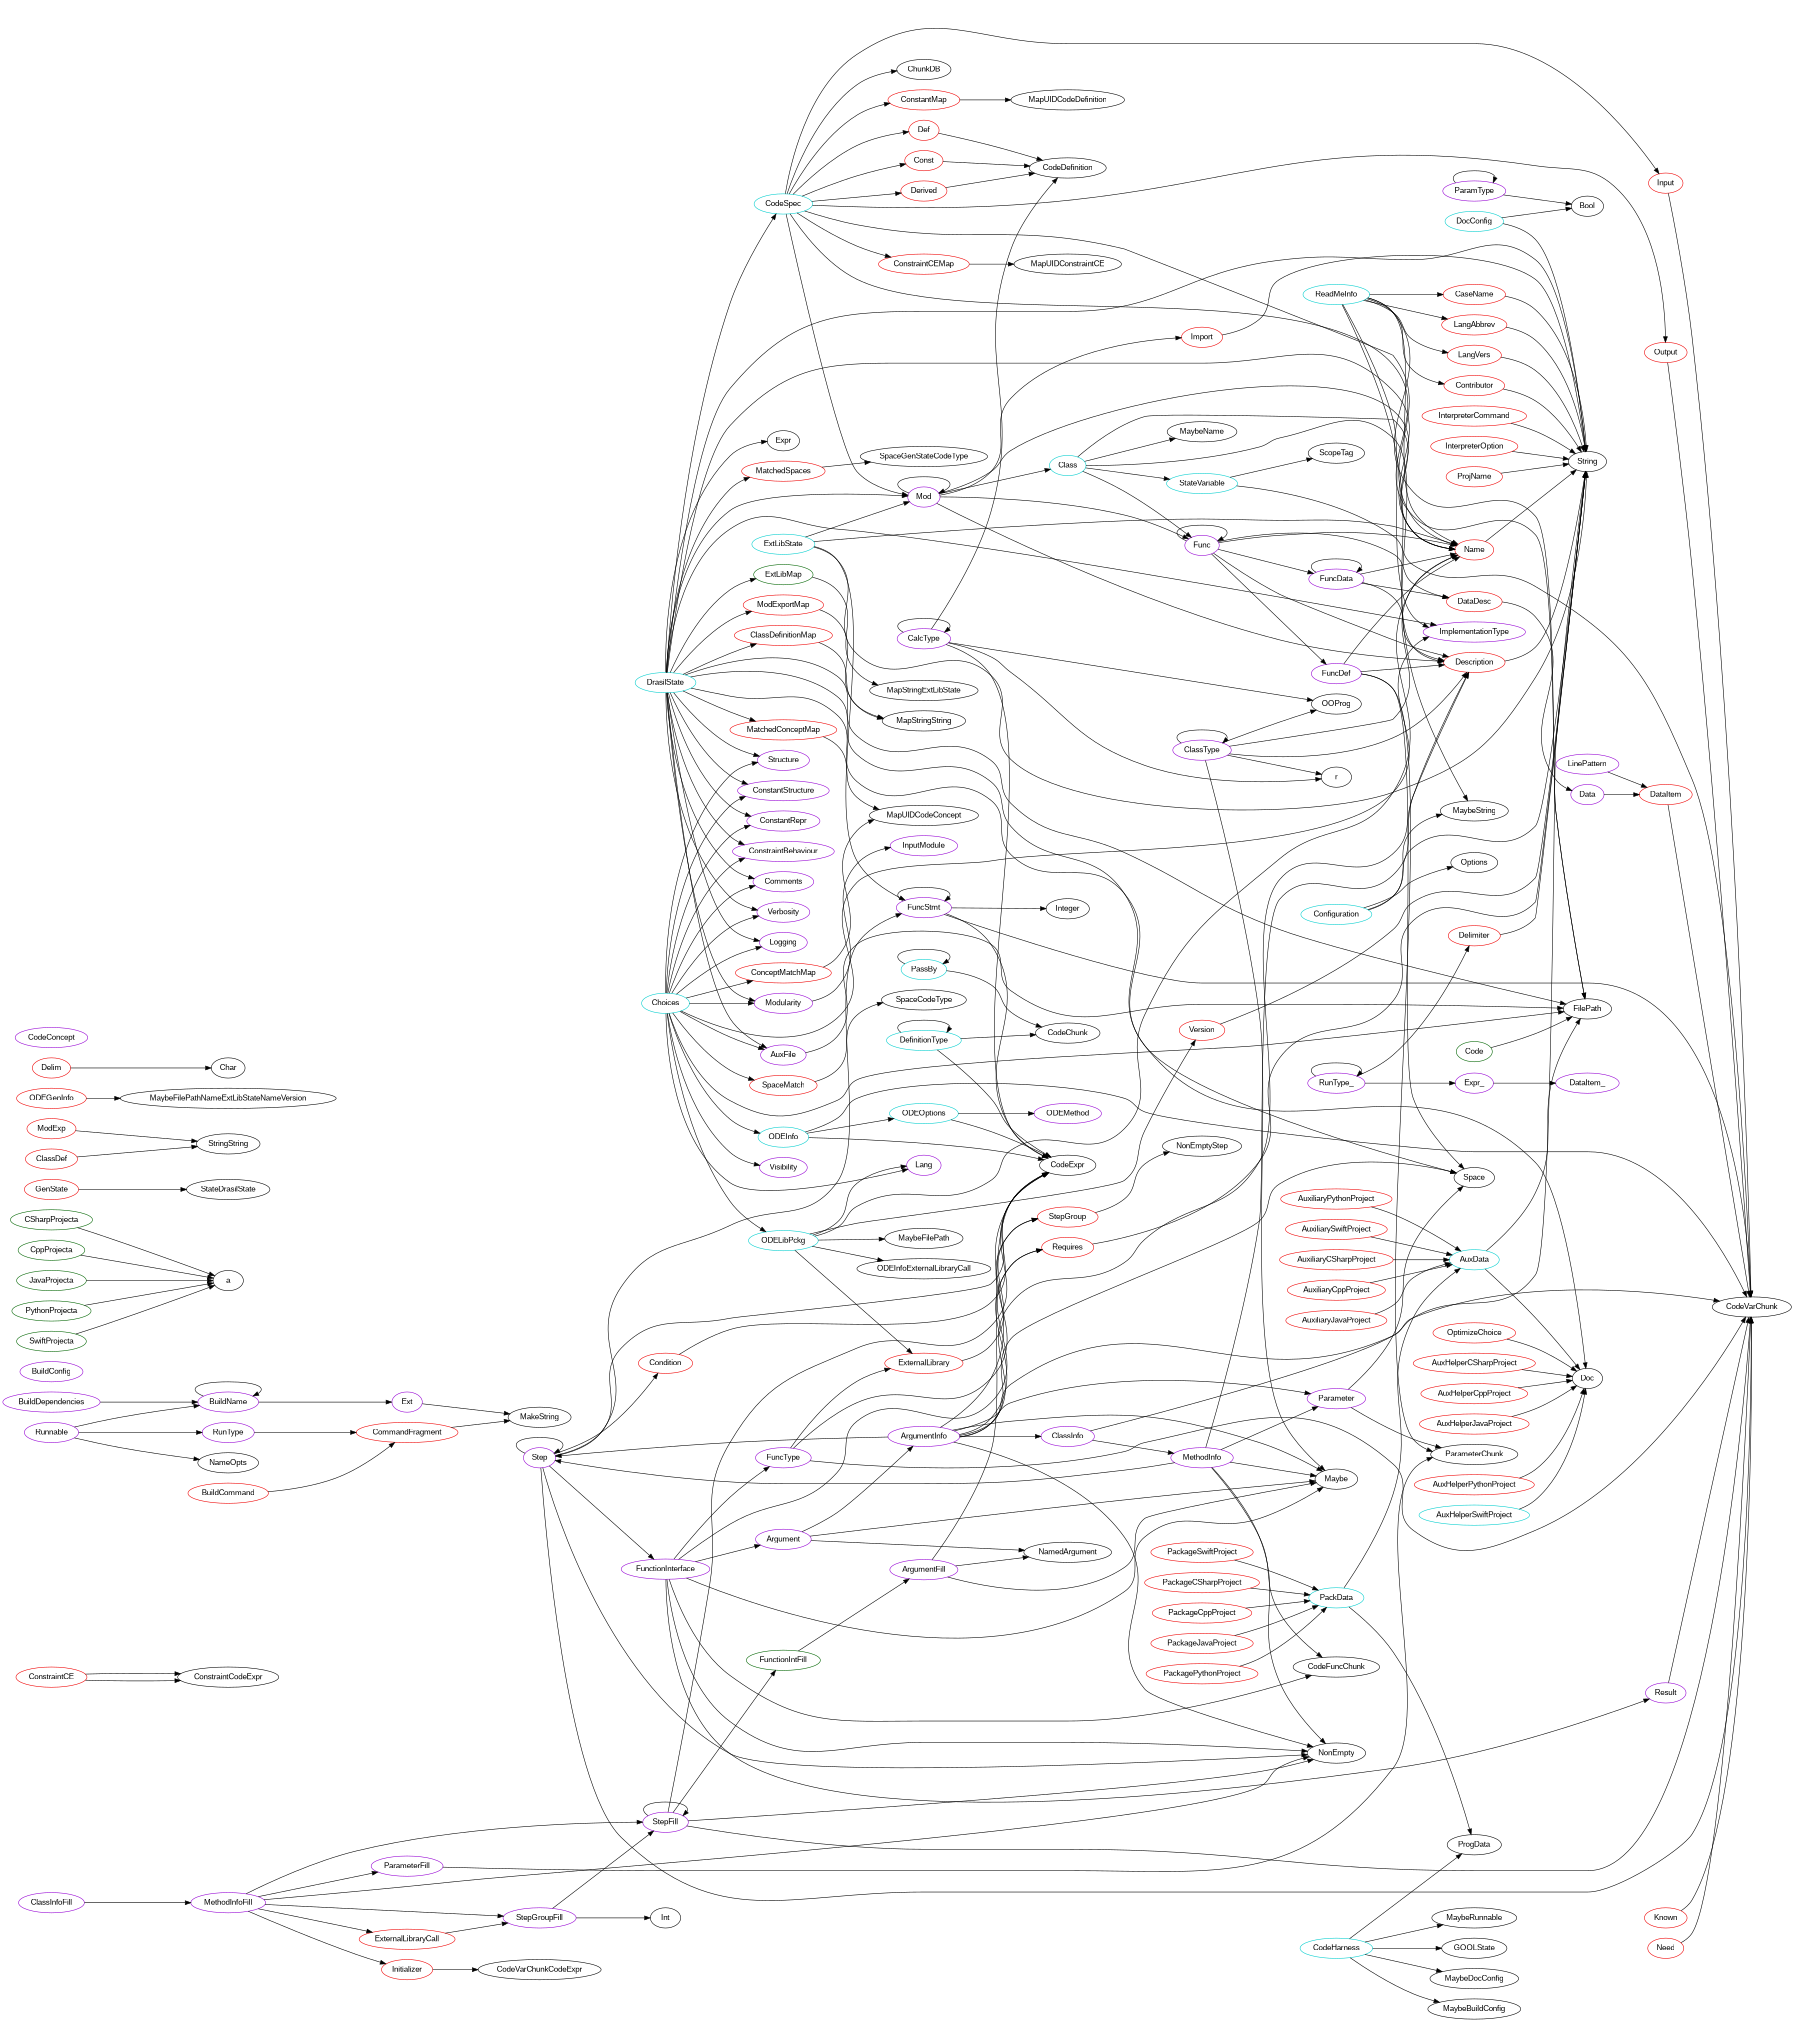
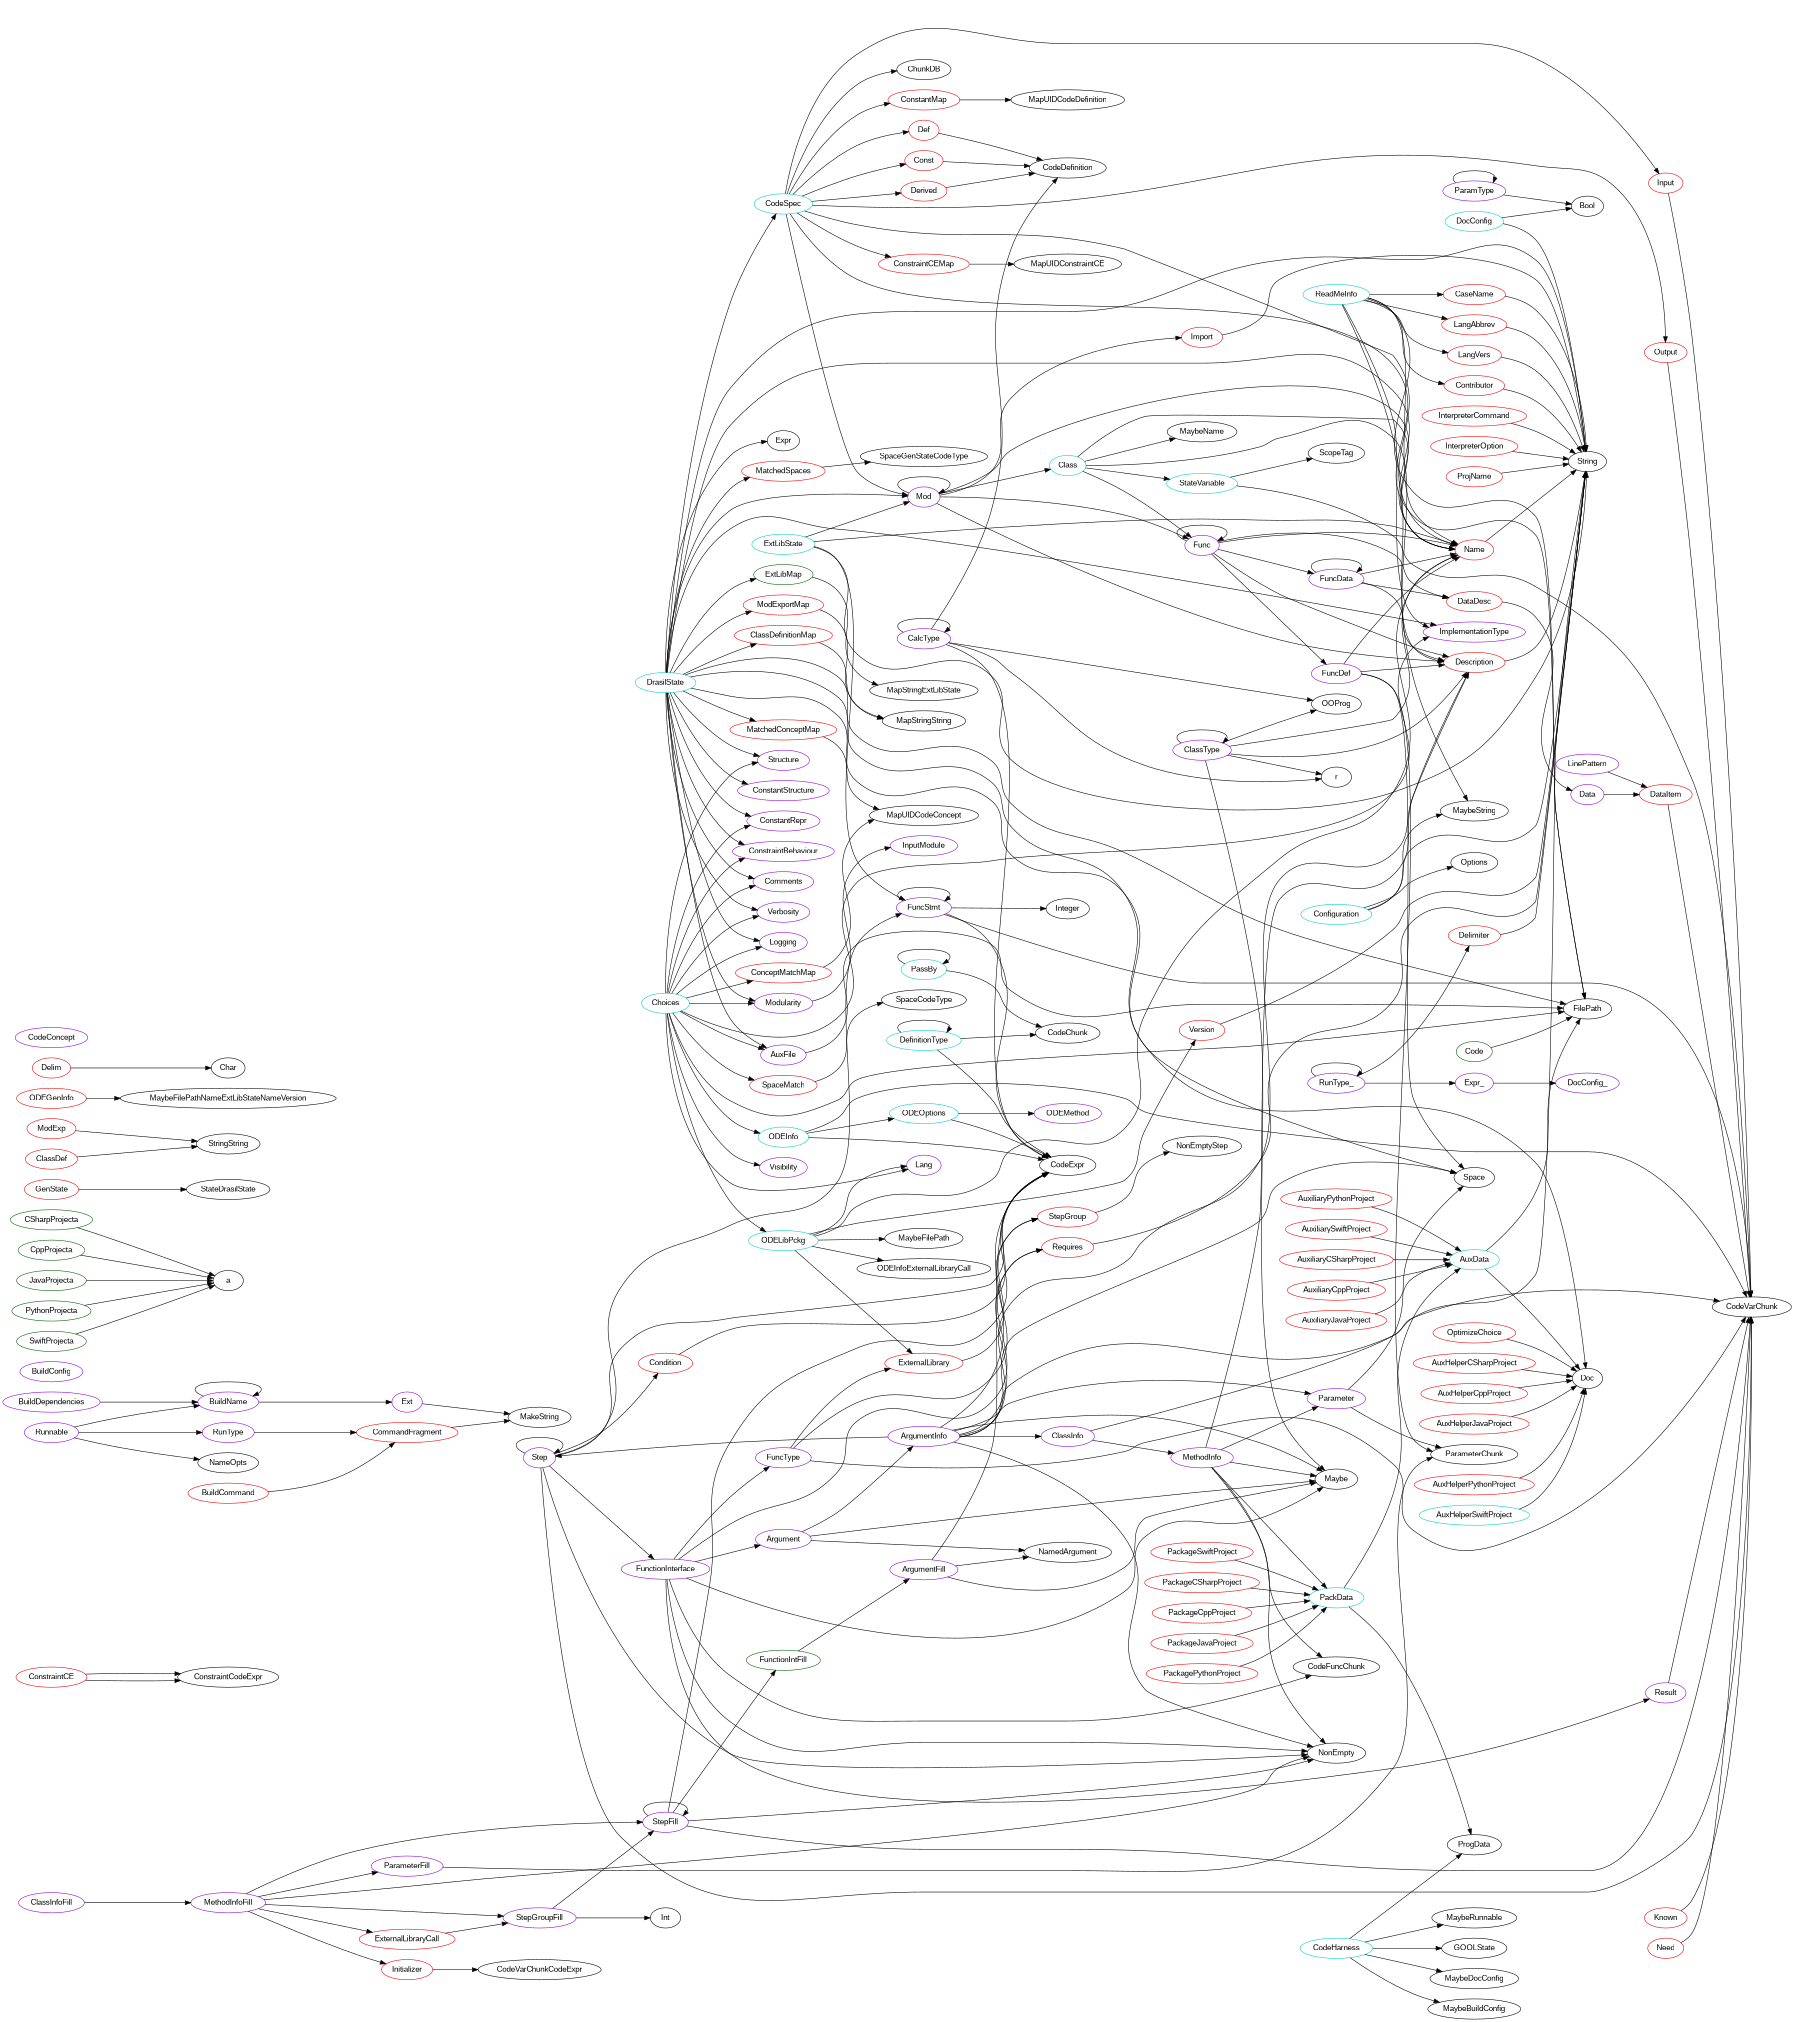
(684, 887) -> none
(1587, 1083) -> (1587, 1083)
(883, 1484) -> (1267, 1526)
